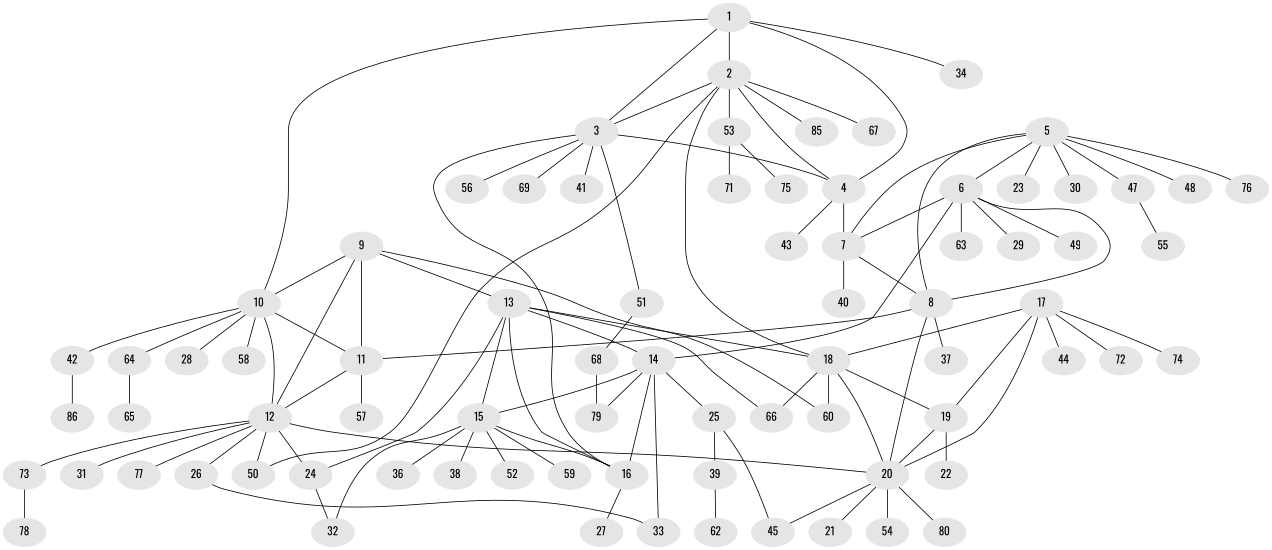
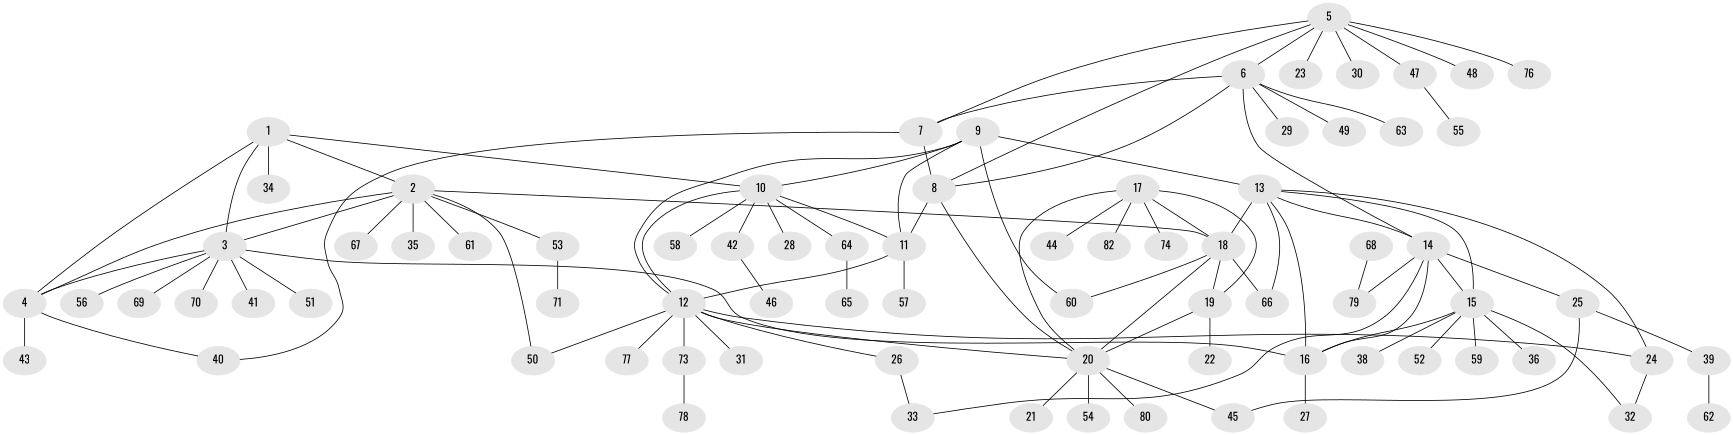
(817, 132) -> (413, 246)
(787, 189) -> none
(844, 218) -> (119, 338)
none -> (470, 246)
none -> (196, 303)
(619, 332) -> none
(946, 361) -> none
(1121, 361) -> (1109, 246)
(72, 418) -> (771, 303)
